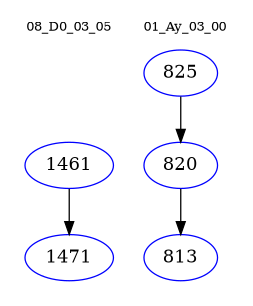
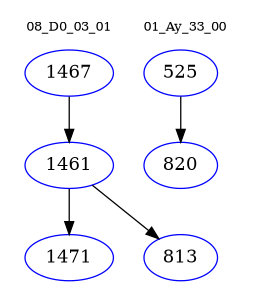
(69, 28) -> (69, 28)
(185, 28) -> (185, 28)
none -> (69, 73)
(181, 73) -> (181, 73)
(181, 205) -> (115, 203)
